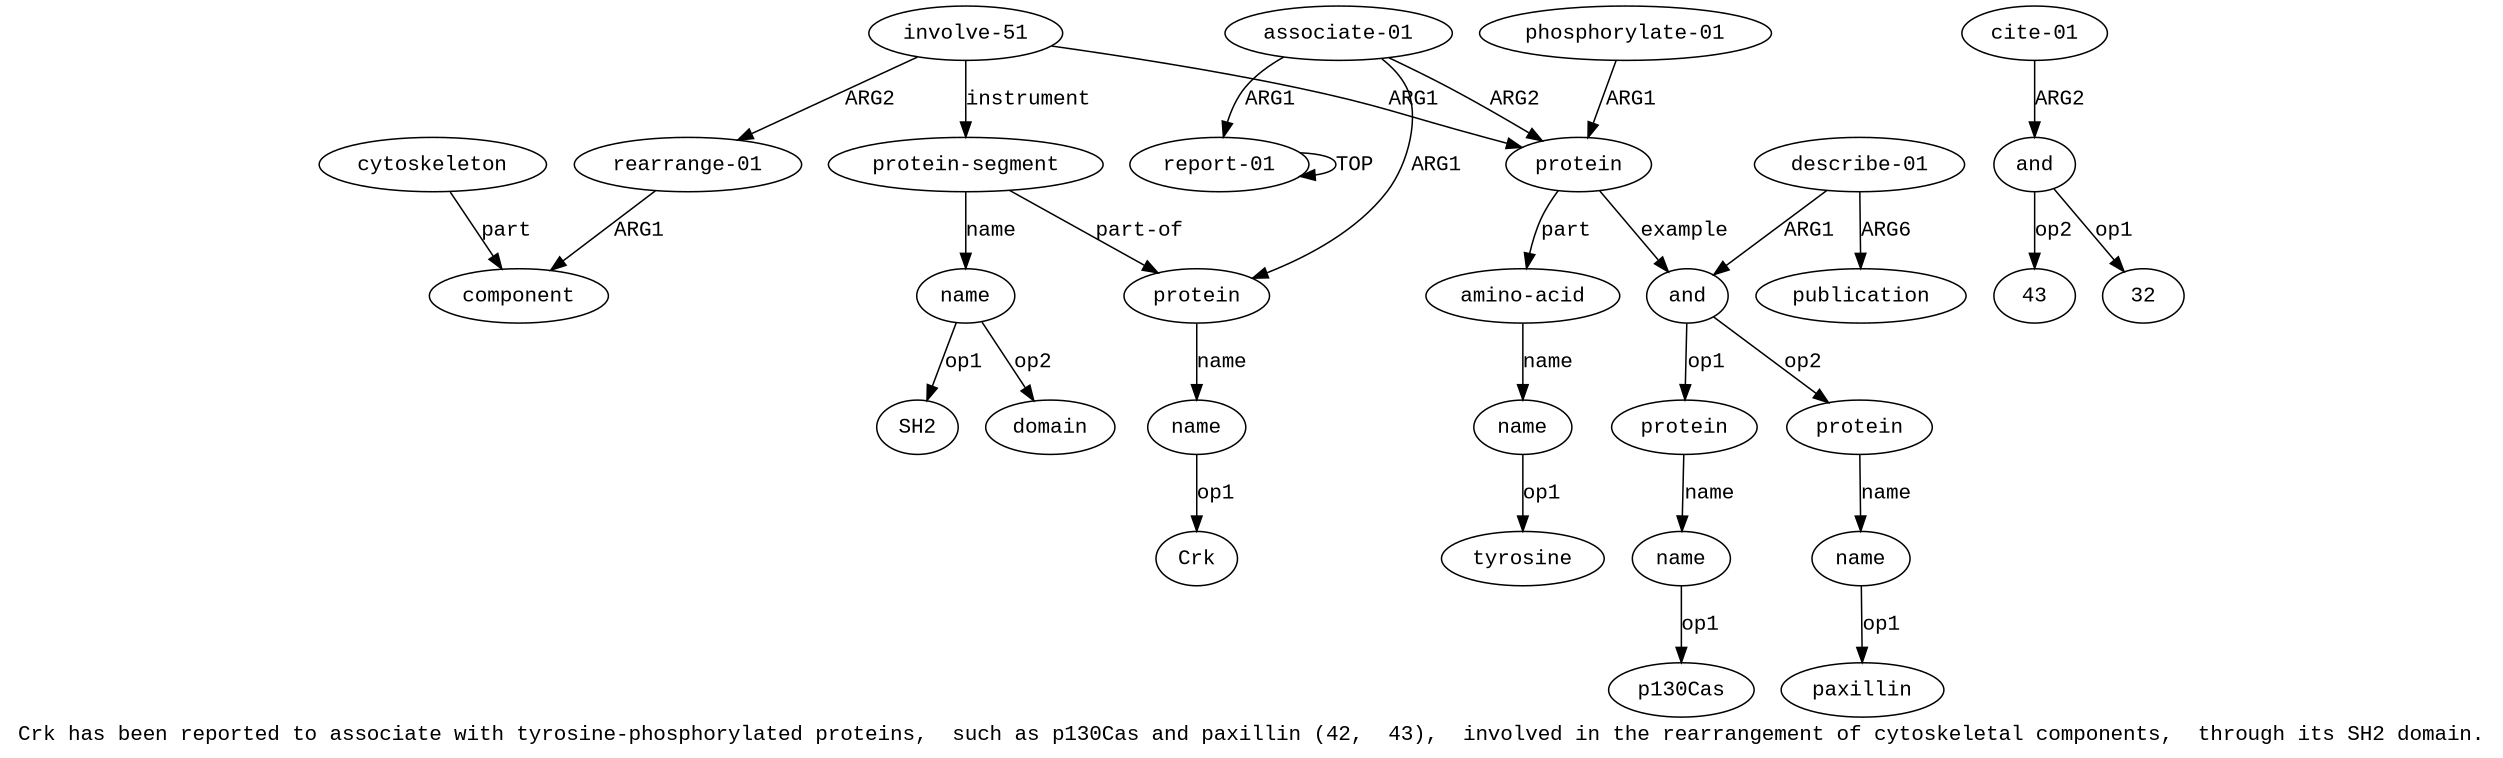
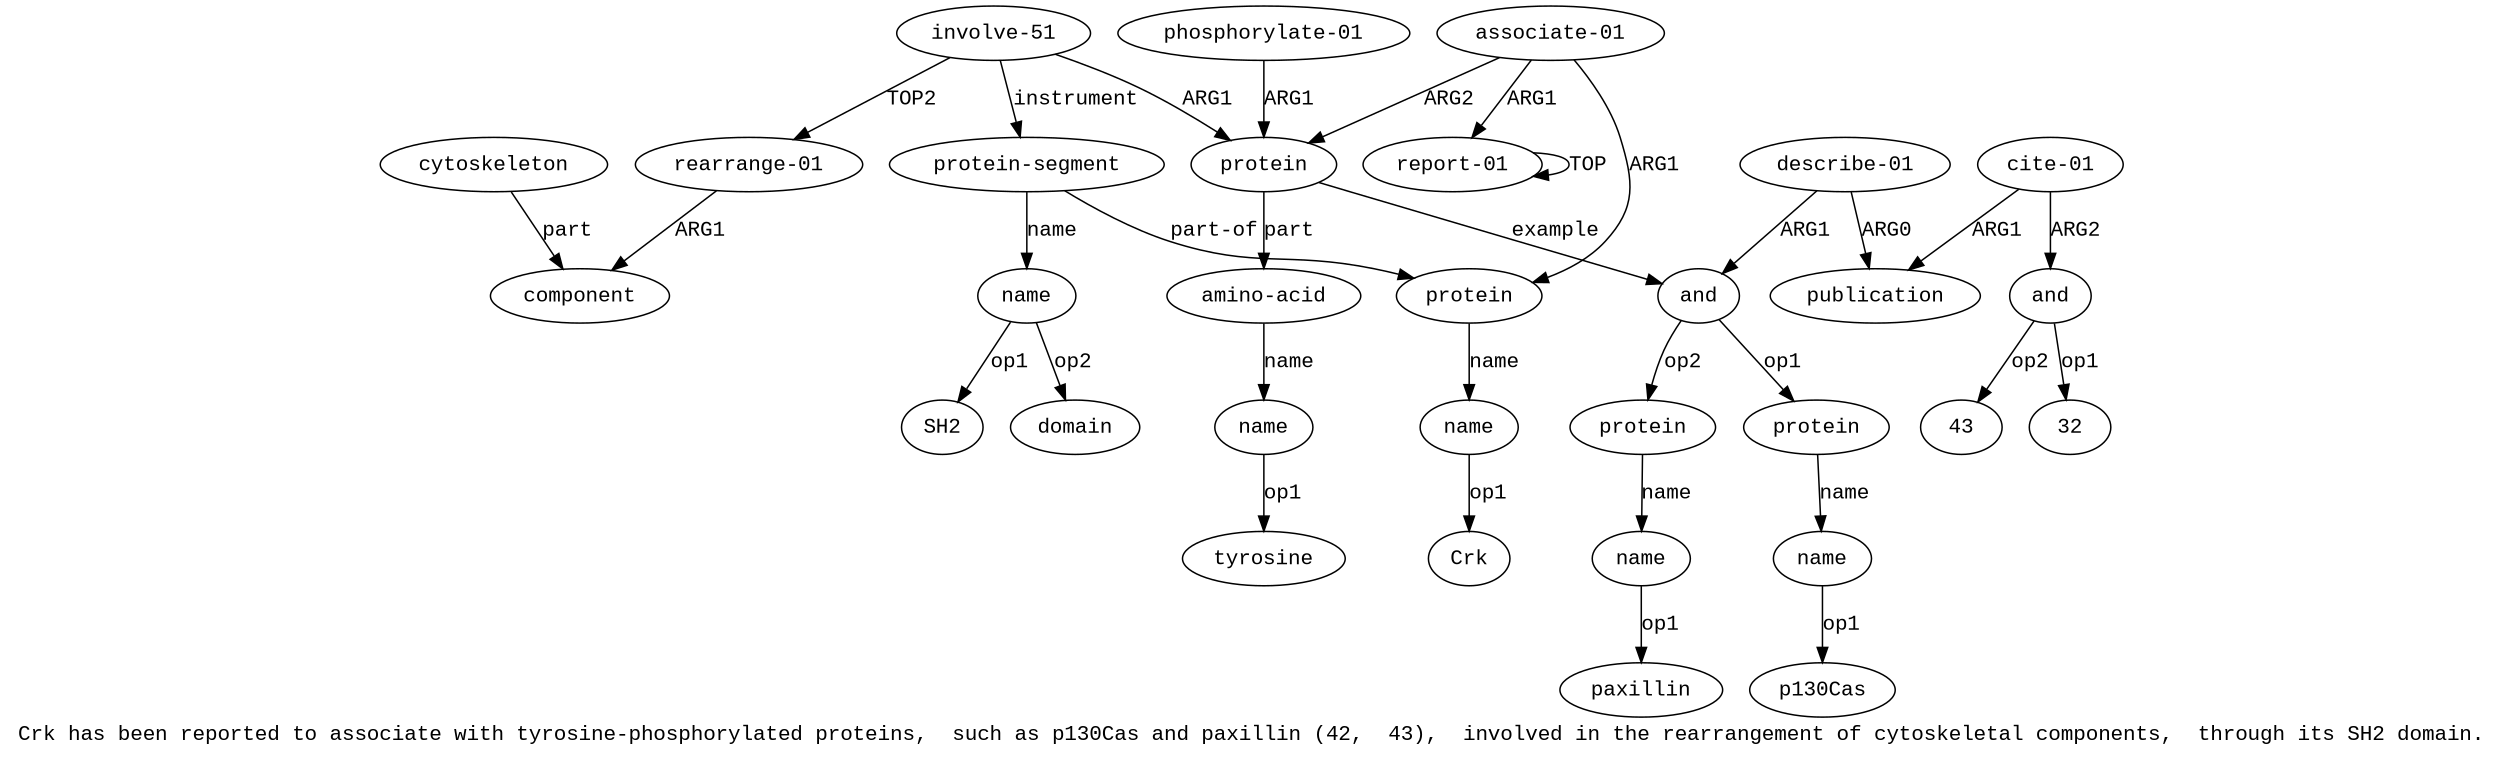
(871, 99) -> (912, 99)
none -> (1970, 225)
(1887, 230) -> (1887, 230)
